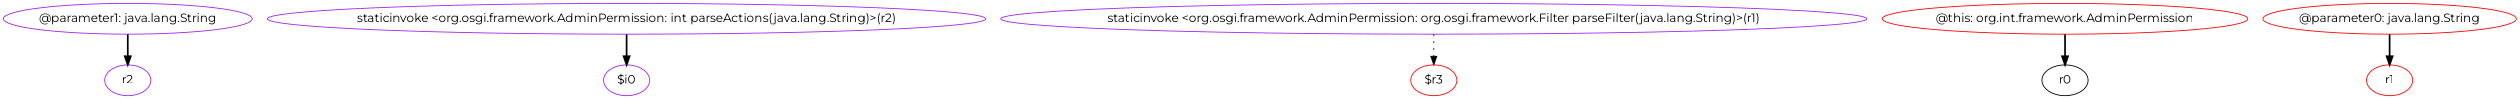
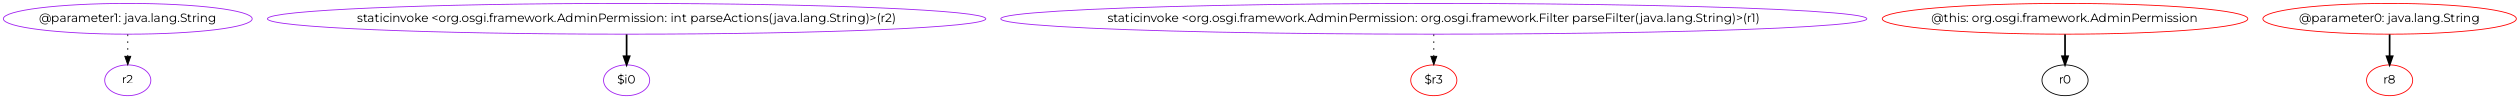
(2065, 19) -> (2065, 19)
(128, 45) -> (128, 45)
(2390, 80) -> (2390, 80)
